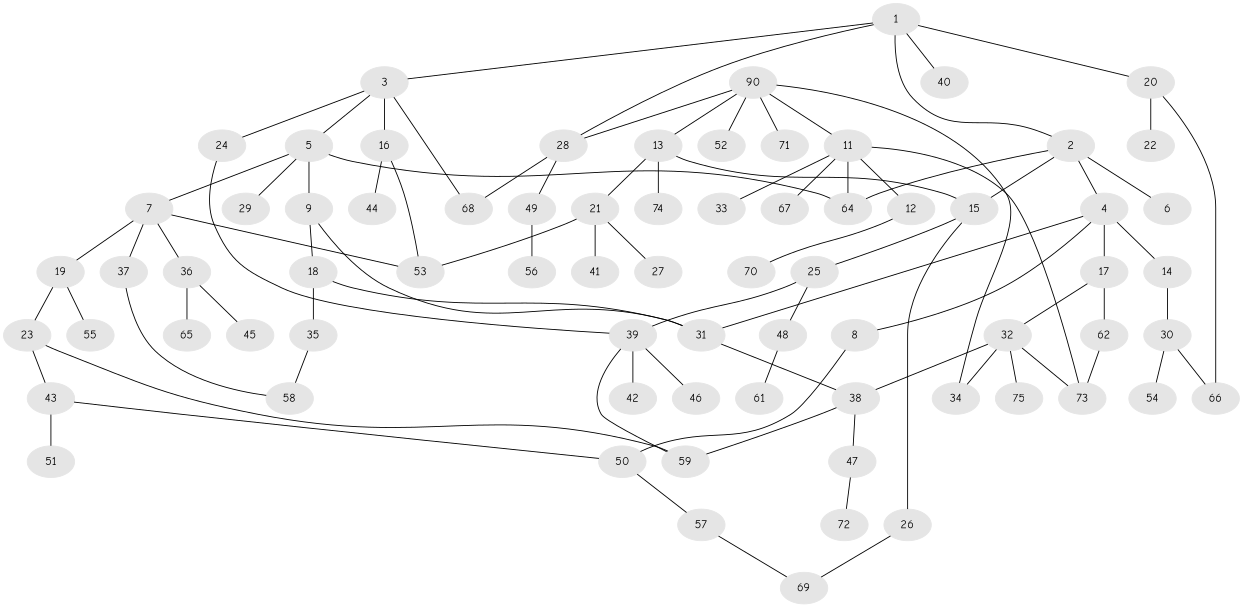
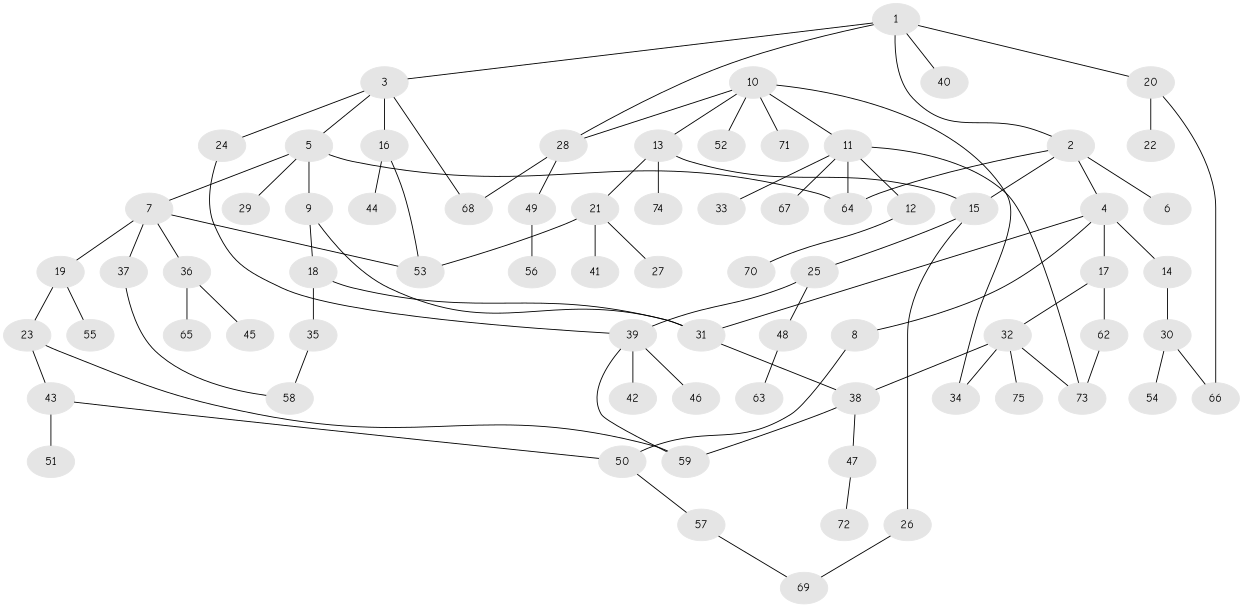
(753, 83) -> (753, 83)
(759, 399) -> (759, 399)
